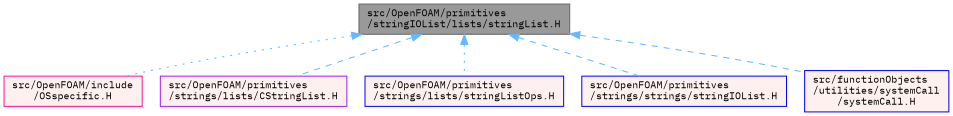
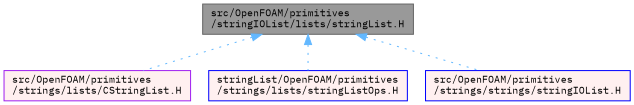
(354, 57) -> (198, 54)
(579, 57) -> (423, 54)
(73, 91) -> none
(464, 91) -> (308, 86)
(877, 91) -> none
